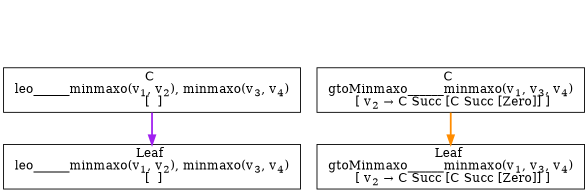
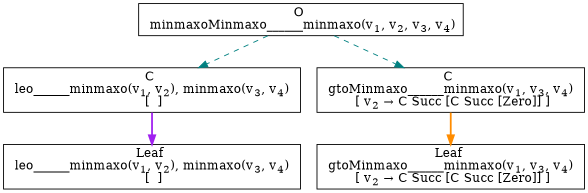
none -> (301, 20)
